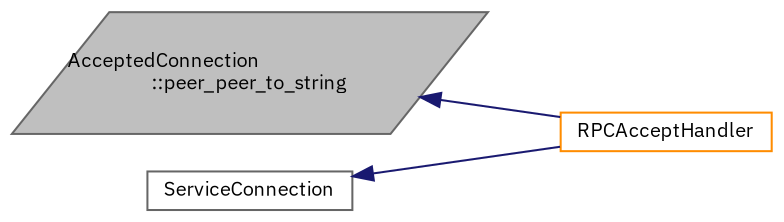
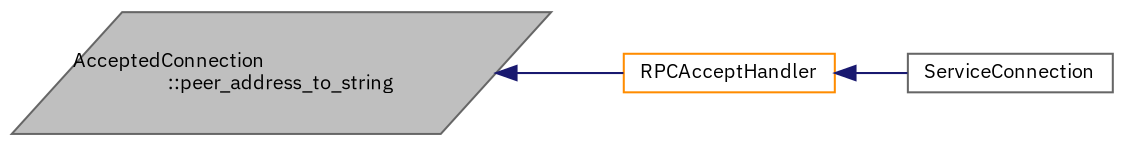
(250, 73) -> (281, 73)
(467, 160) -> (882, 73)
